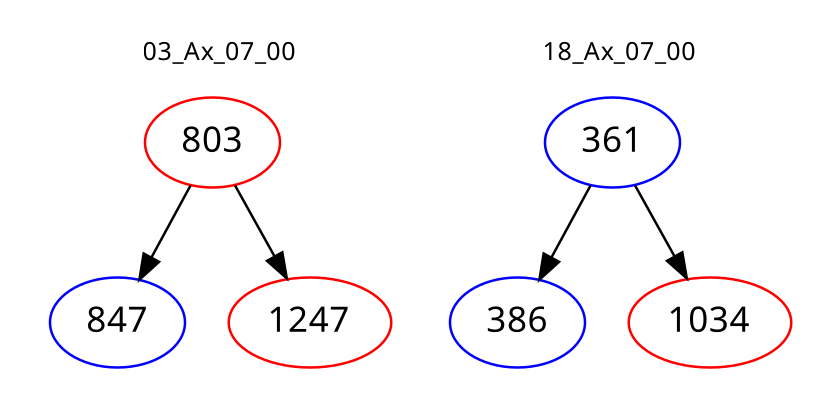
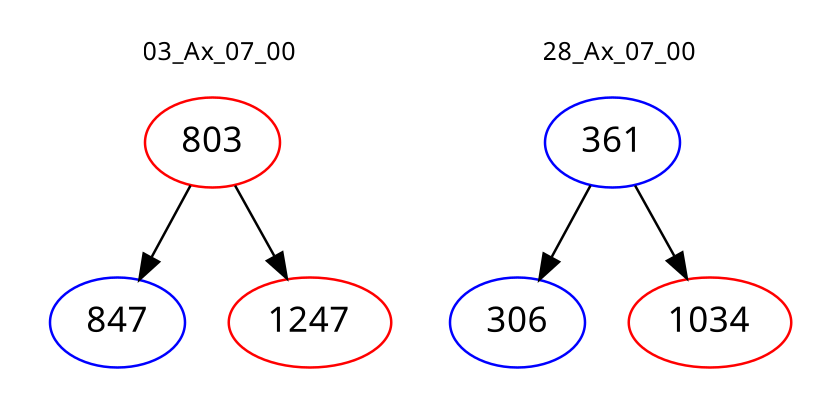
(620, 54) -> (620, 54)
(518, 322) -> (518, 322)
